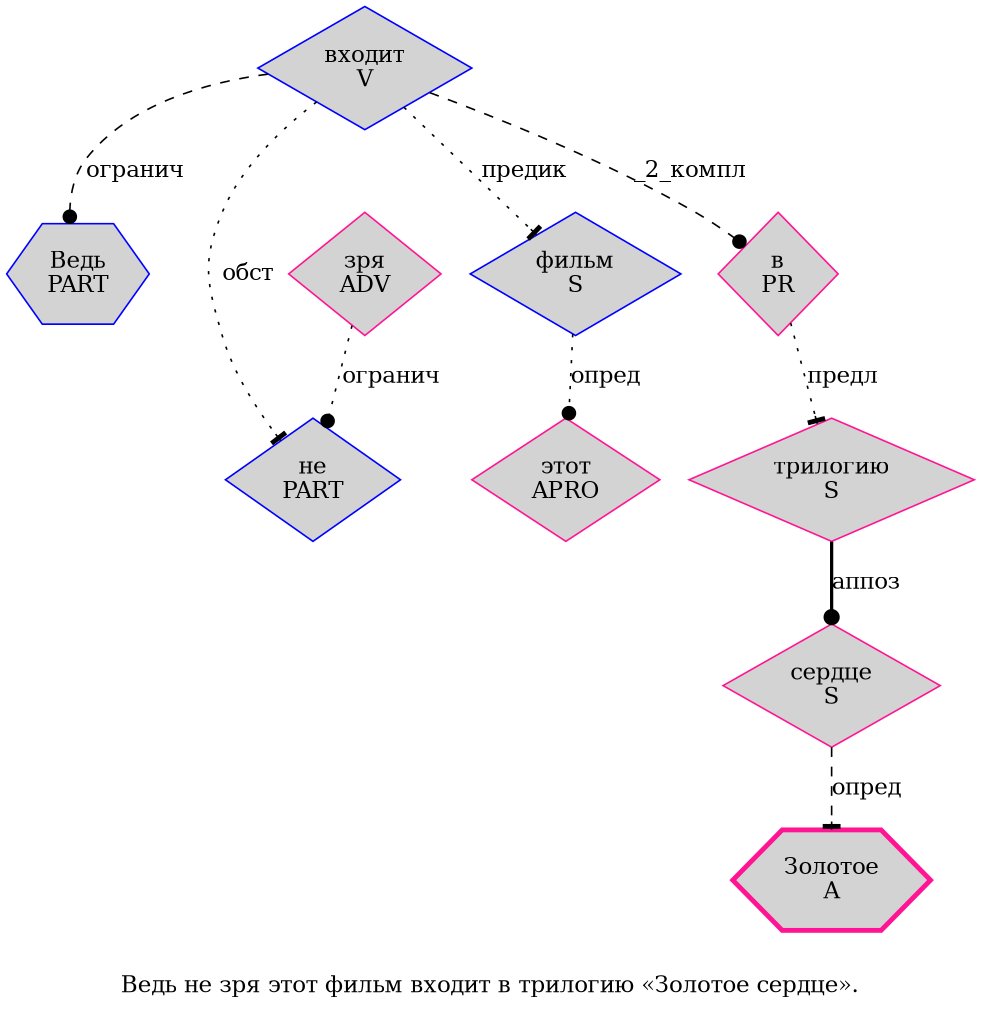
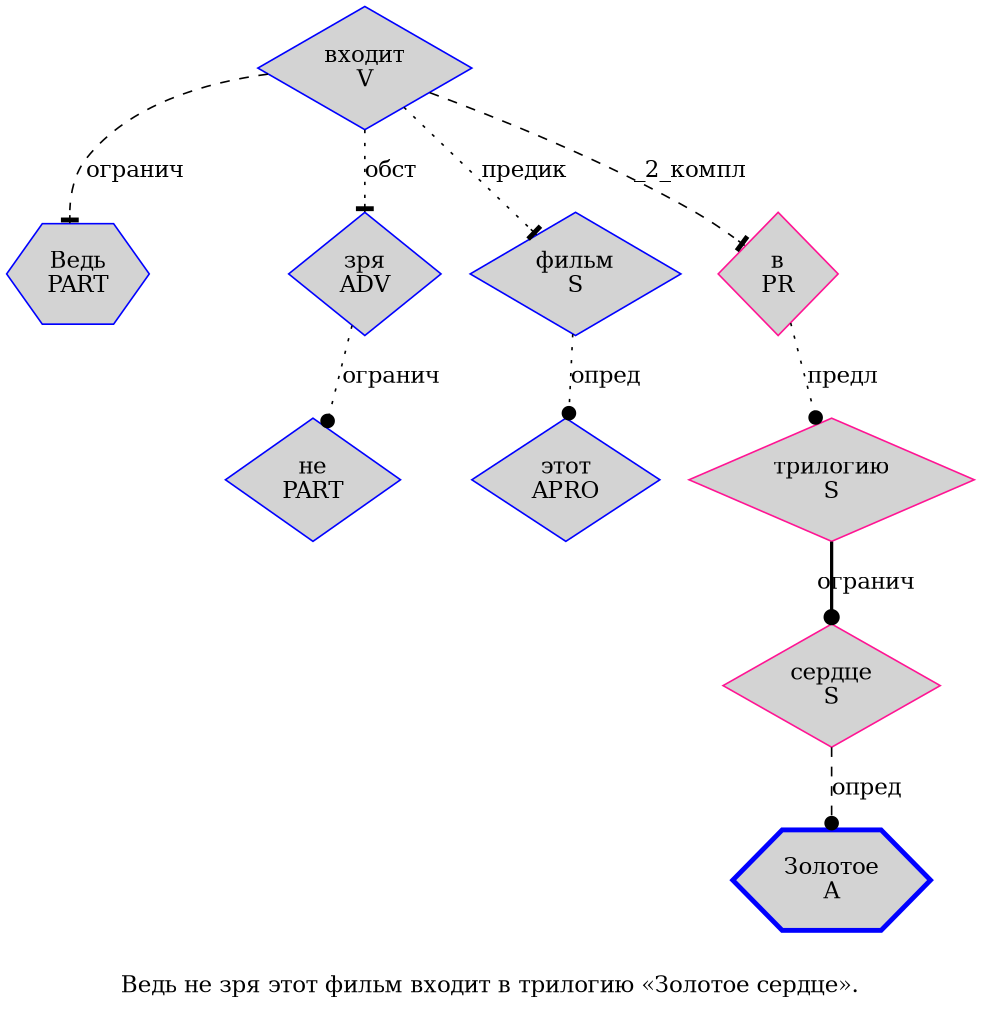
(144, 111) -> (144, 111)
(586, 157) -> (586, 157)
(209, 257) -> (365, 167)
(365, 274) -> (365, 274)
(803, 369) -> (803, 369)
(566, 480) -> (566, 480)
(866, 583) -> (866, 583)
(832, 782) -> (832, 782)
(832, 880) -> (832, 880)
